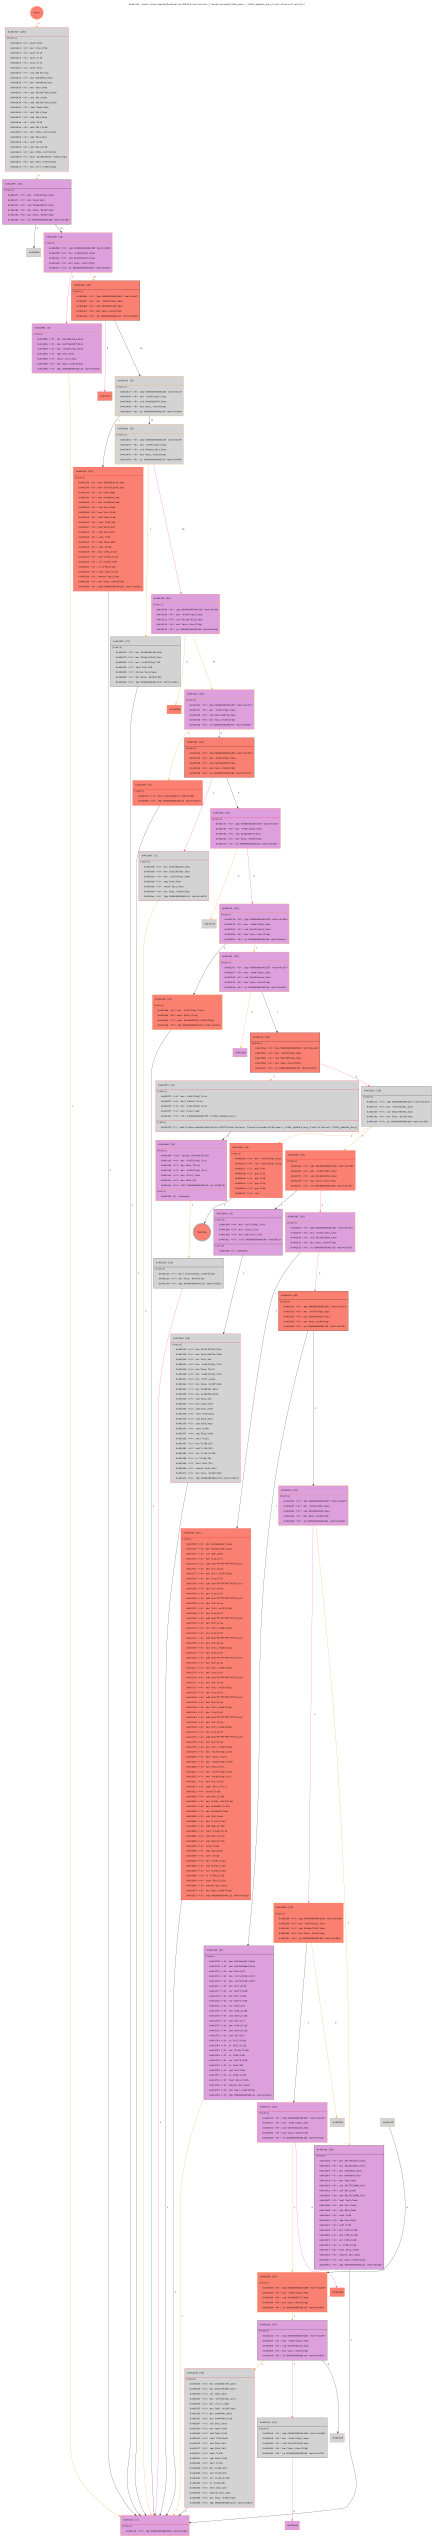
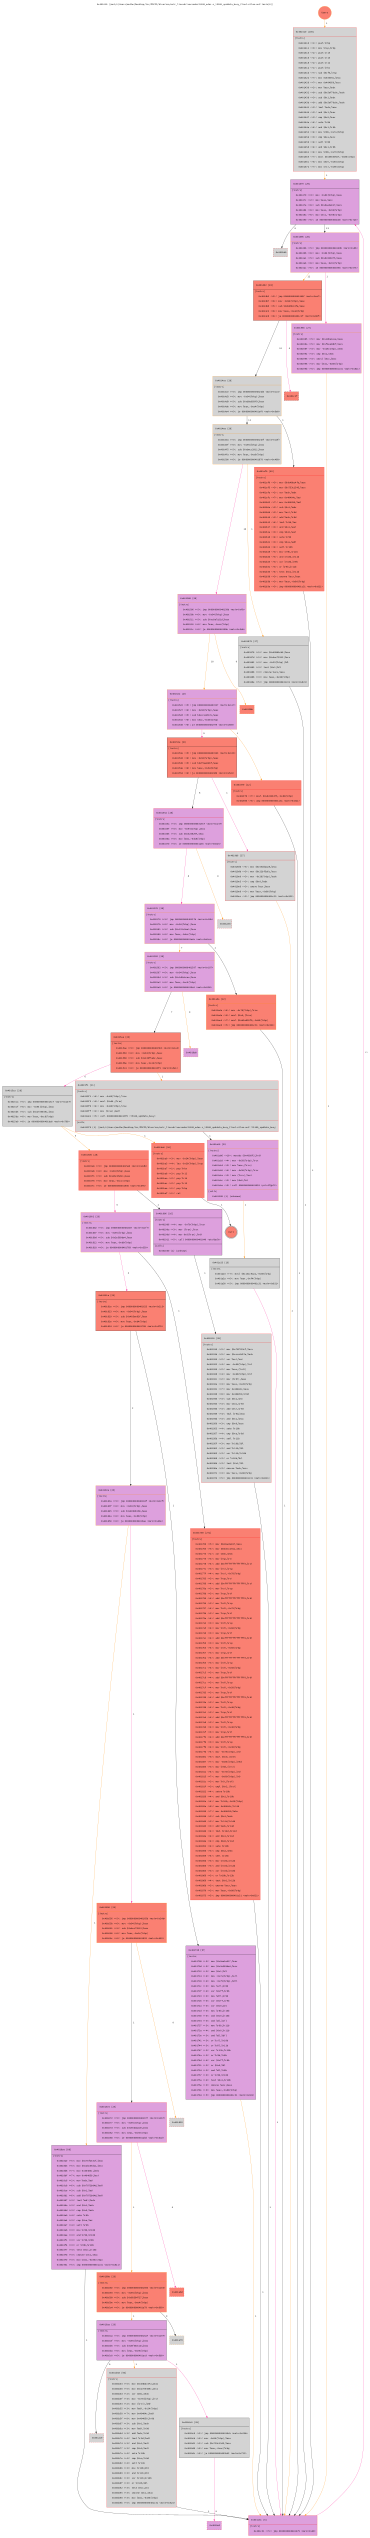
(202, 1232) -> (231, 1232)
none -> (364, 1379)
(403, 2227) -> (169, 2322)
